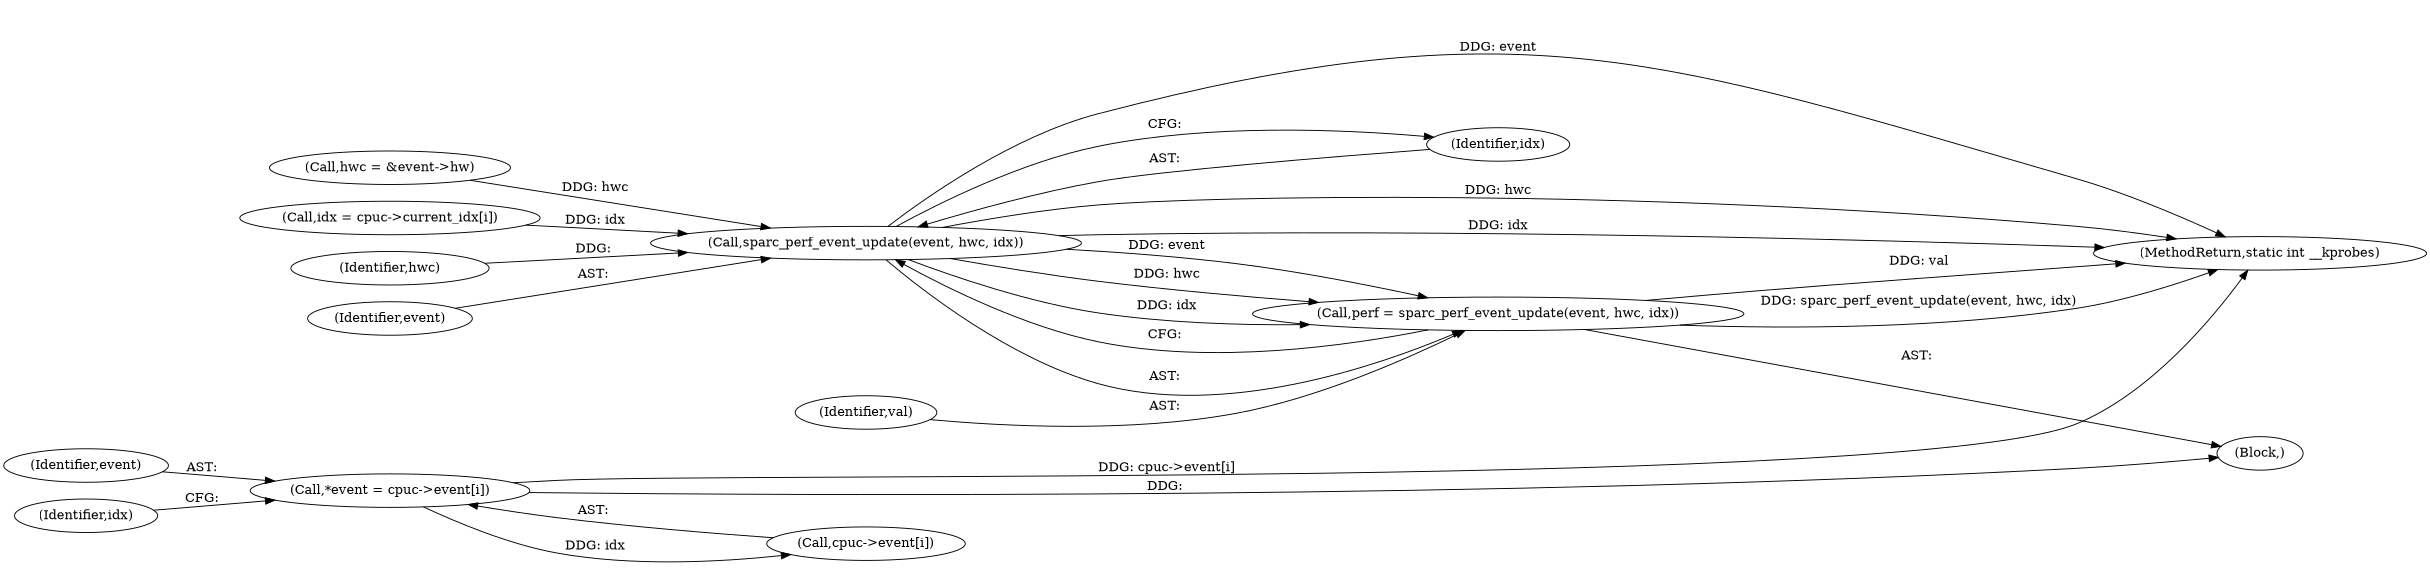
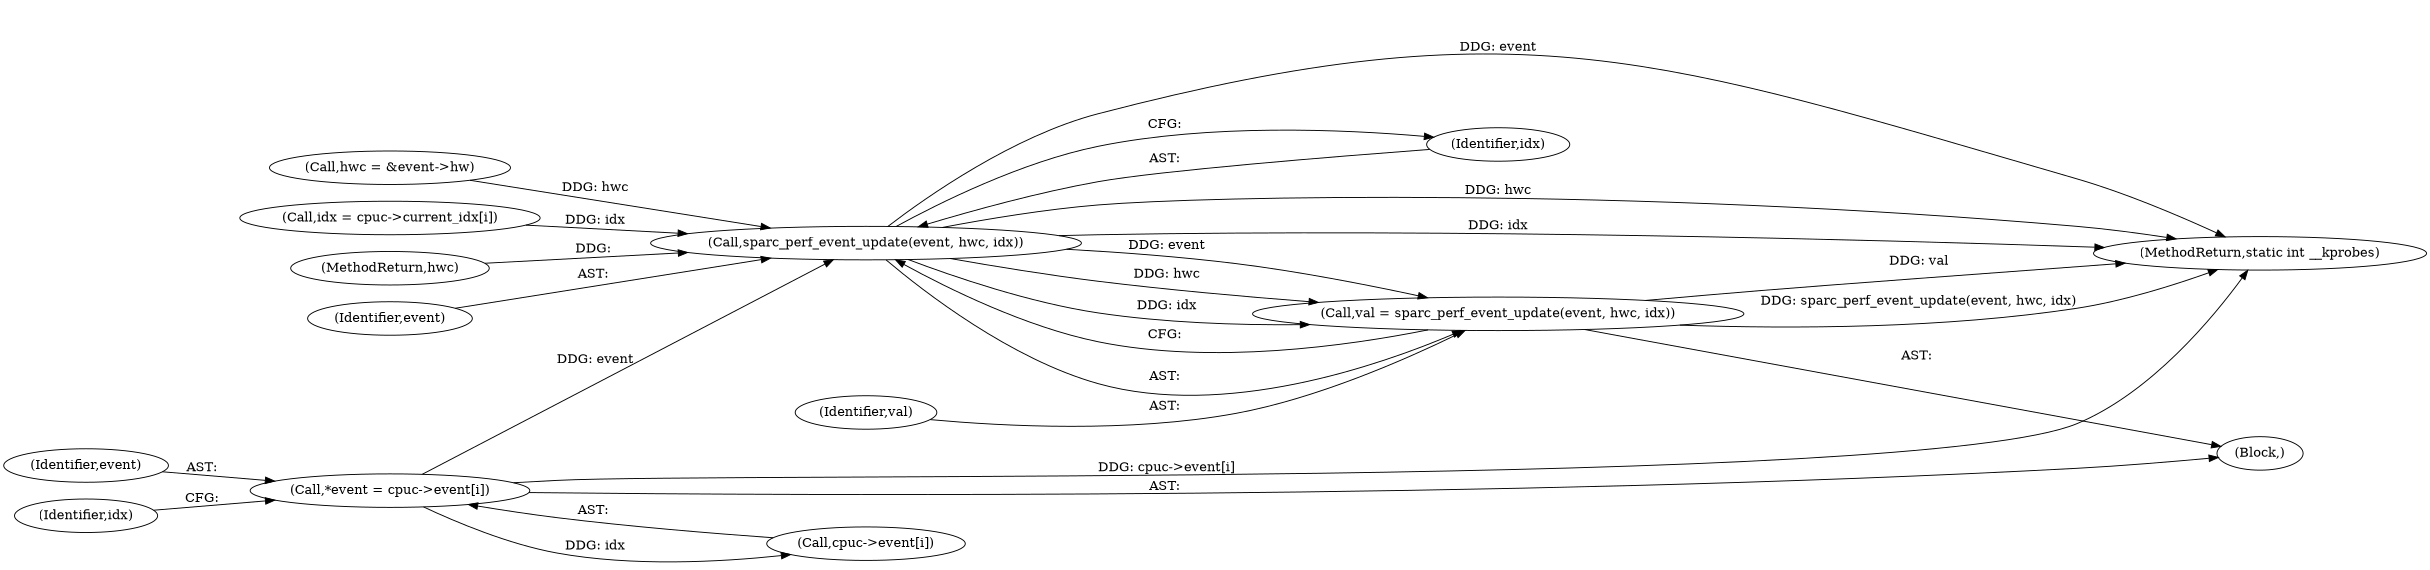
(390, 268) -> (390, 268)
(1498, 314) -> (1498, 314)
none -> (624, 369)
(1167, 486) -> (1167, 486)
